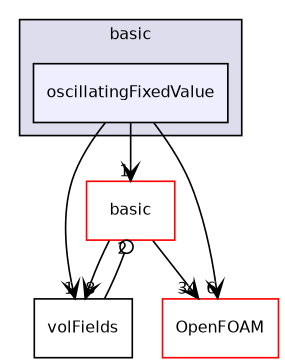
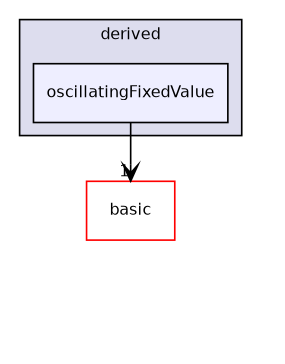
(131, 35) -> (131, 35)
(83, 328) -> none
(220, 328) -> none
